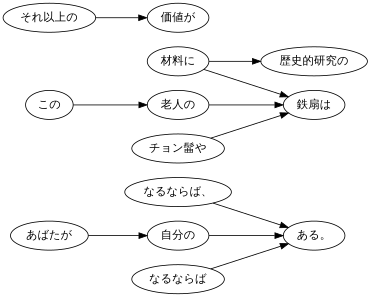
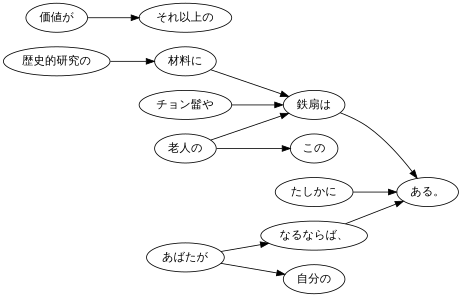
(117, 18) -> (110, 18)
(231, 61) -> (128, 61)
(106, 105) -> (249, 148)
(242, 236) -> (380, 137)
none -> (241, 248)
(178, 279) -> (314, 192)
